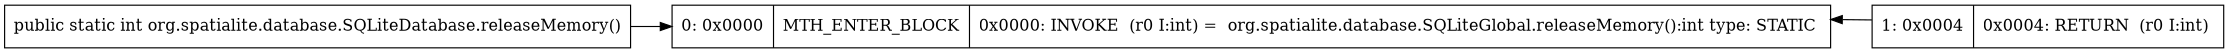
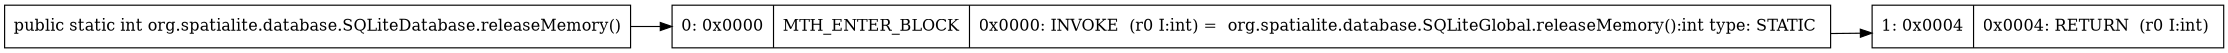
(1857, 20) -> (1845, 33)
